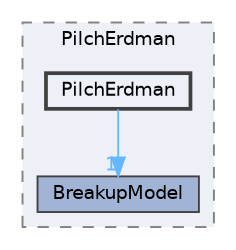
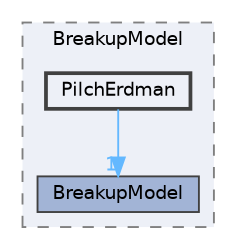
(118, 40) -> (118, 40)
